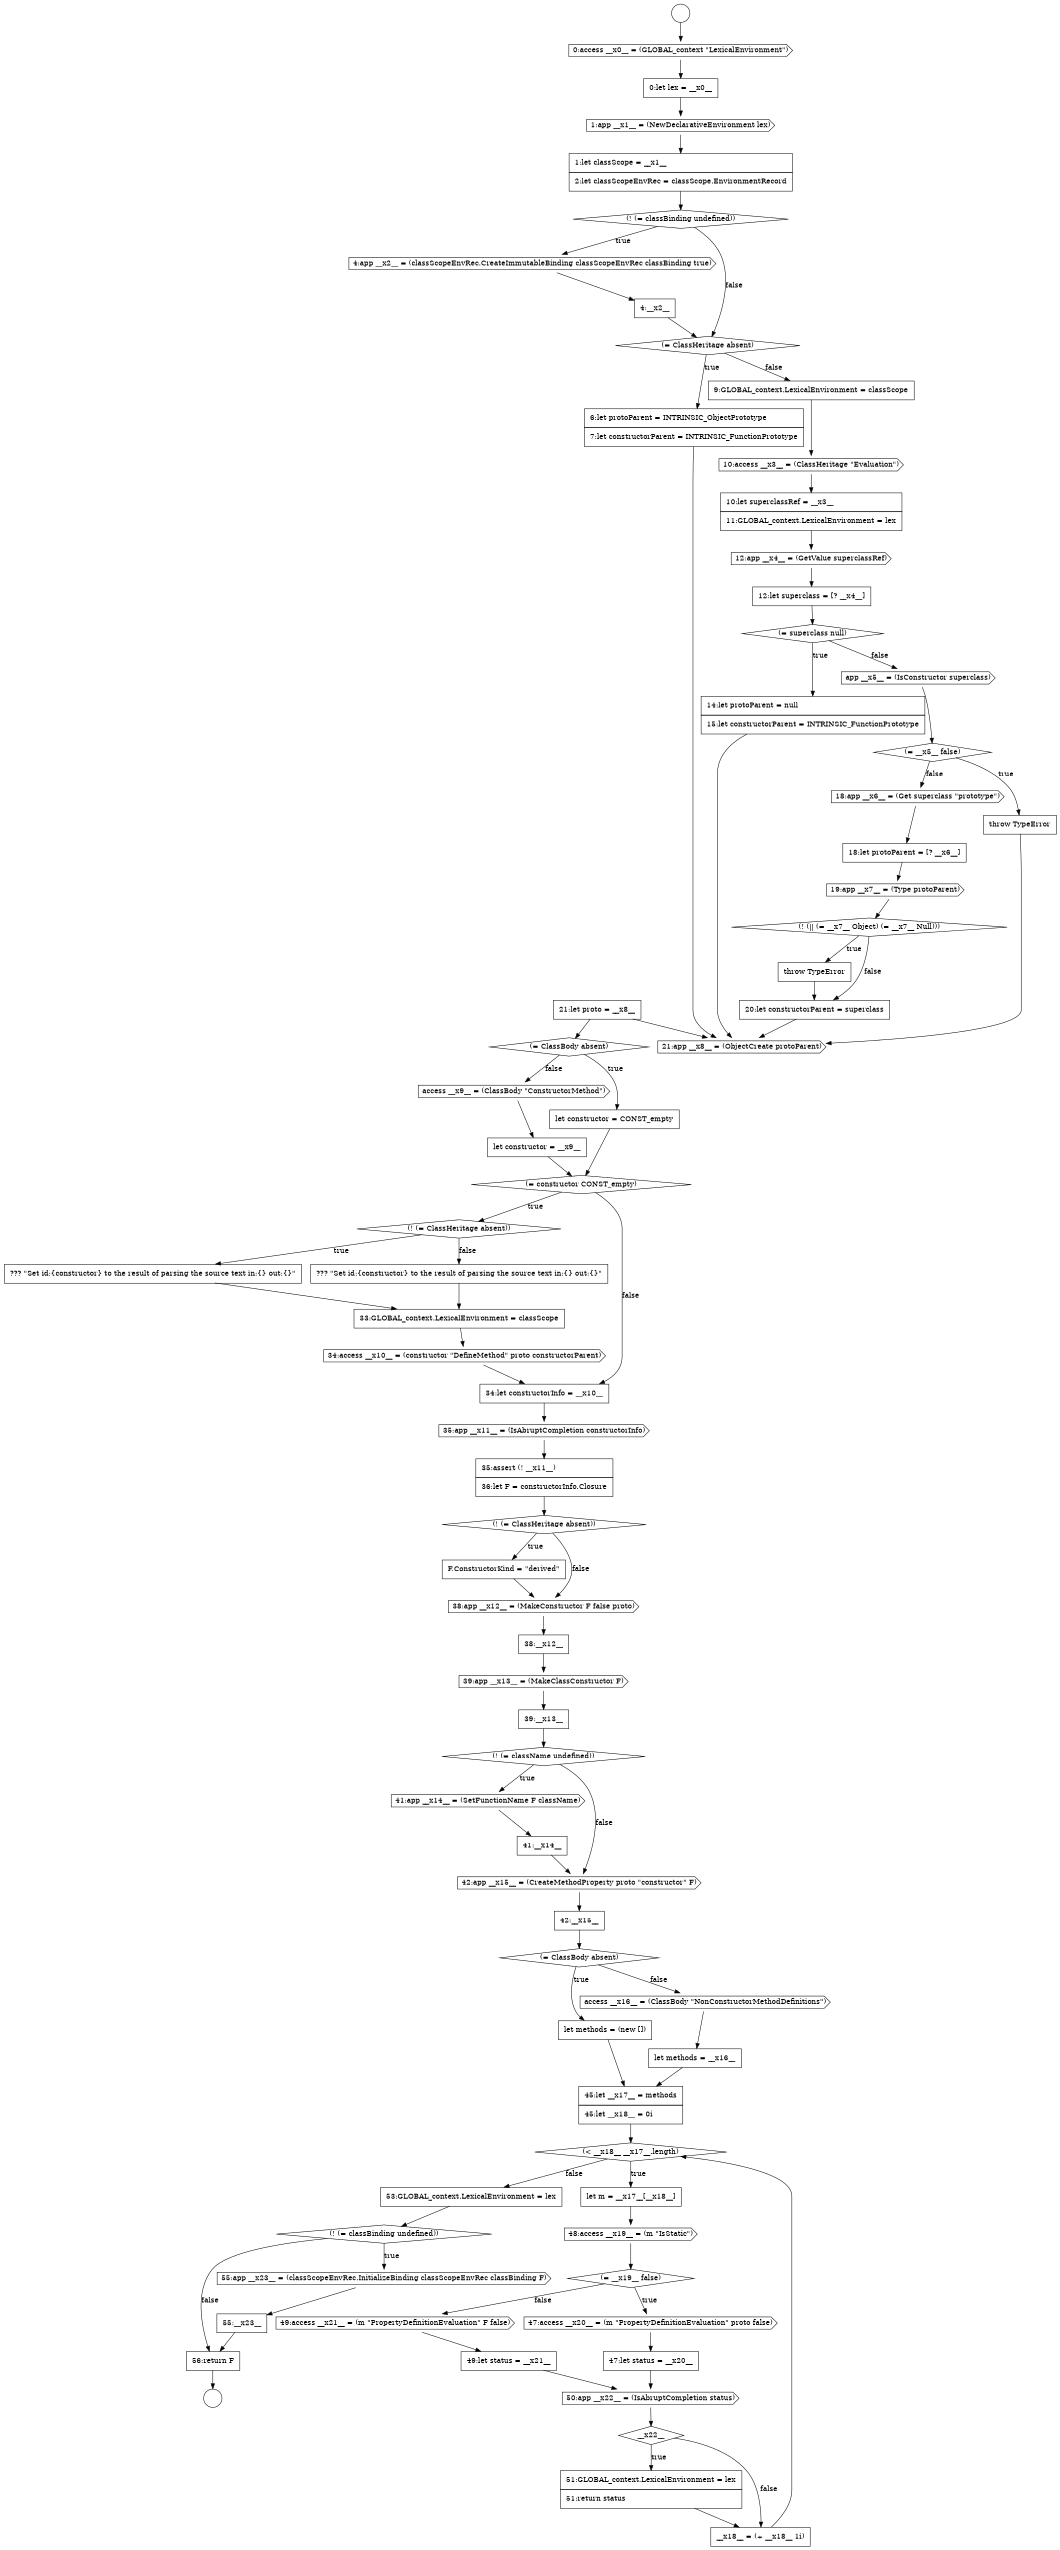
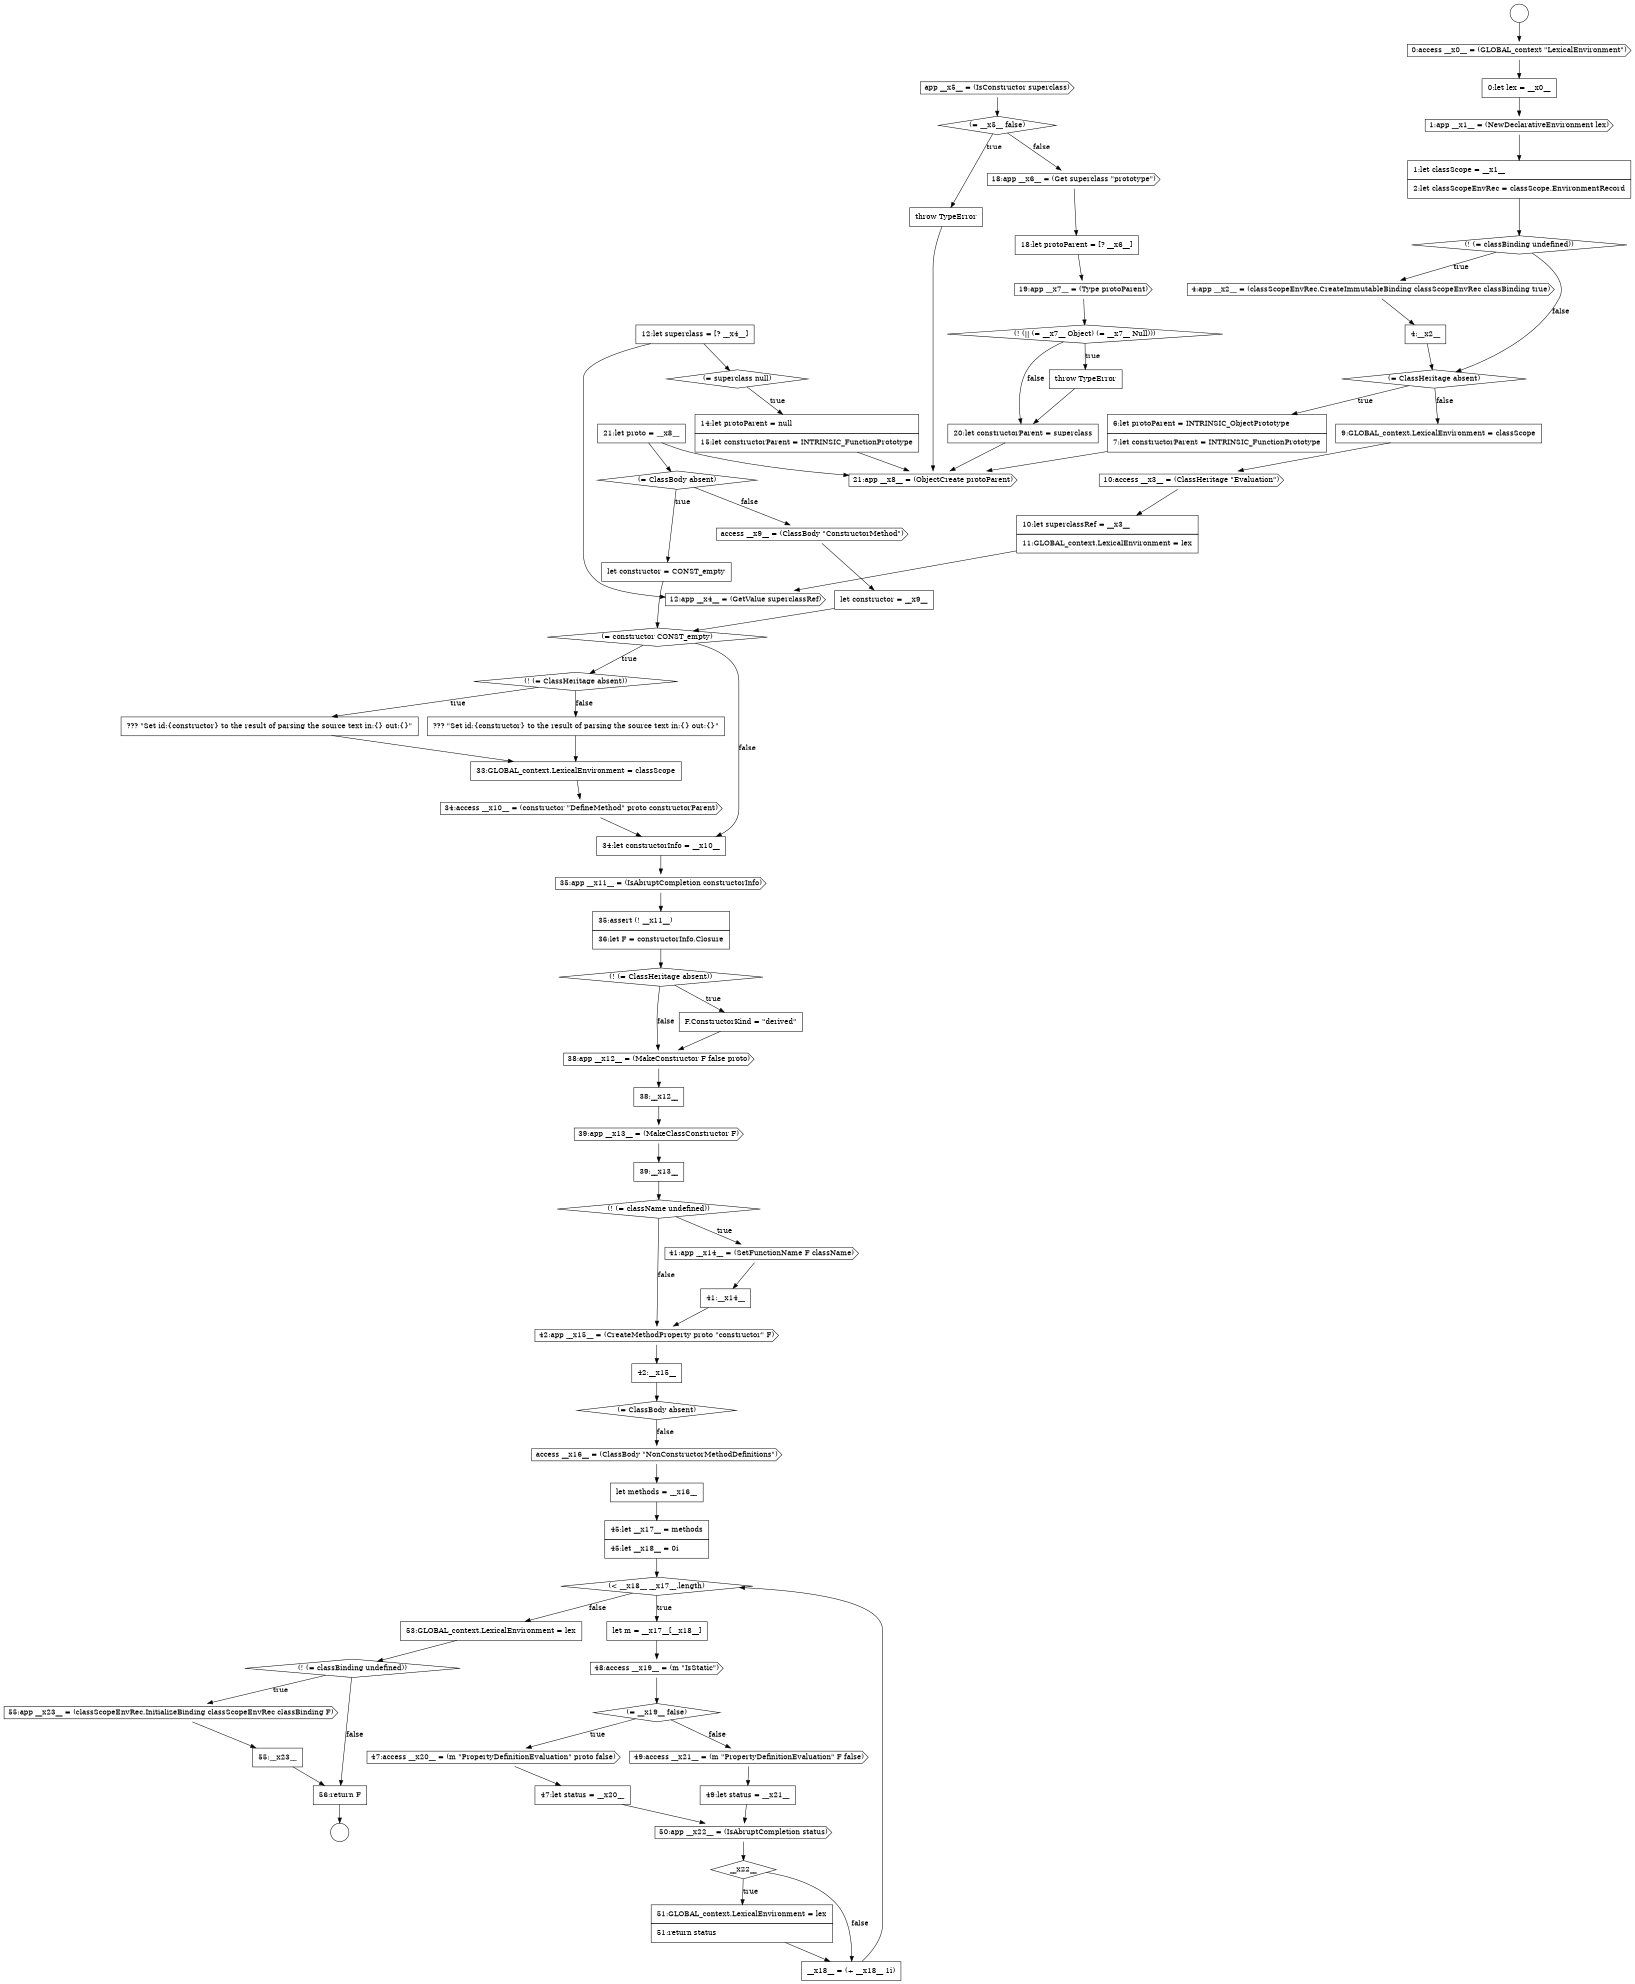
(811, 575) -> (583, 475)
(861, 654) -> none
(605, 2030) -> none
